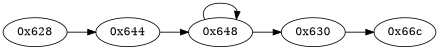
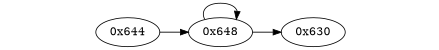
(35, 32) -> none
(405, 32) -> none
